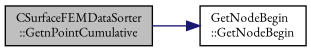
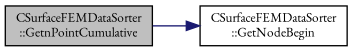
(253, 26) -> (274, 26)
